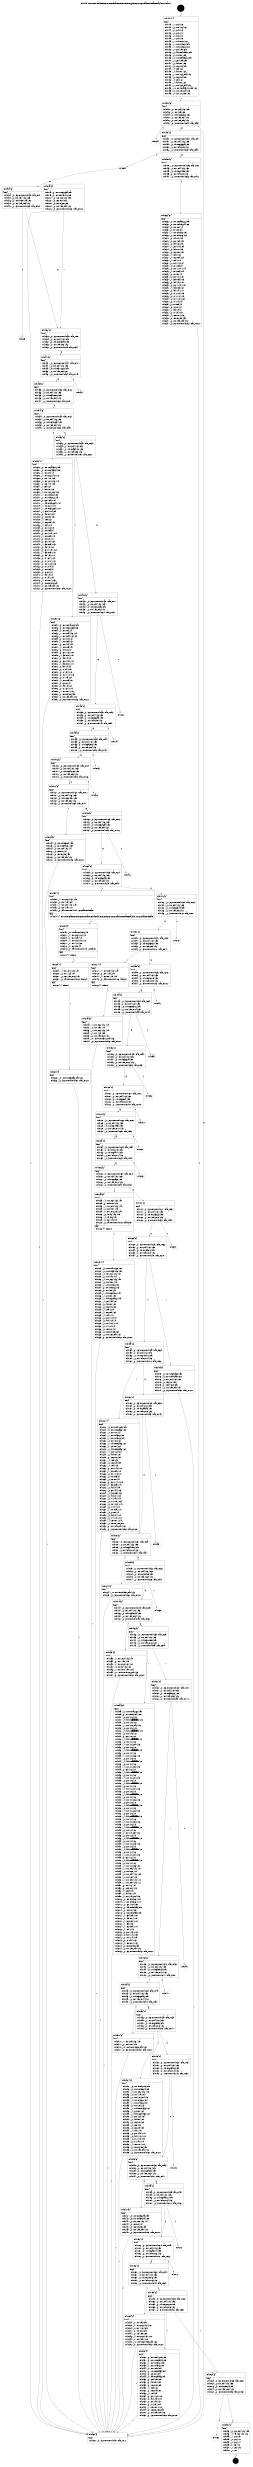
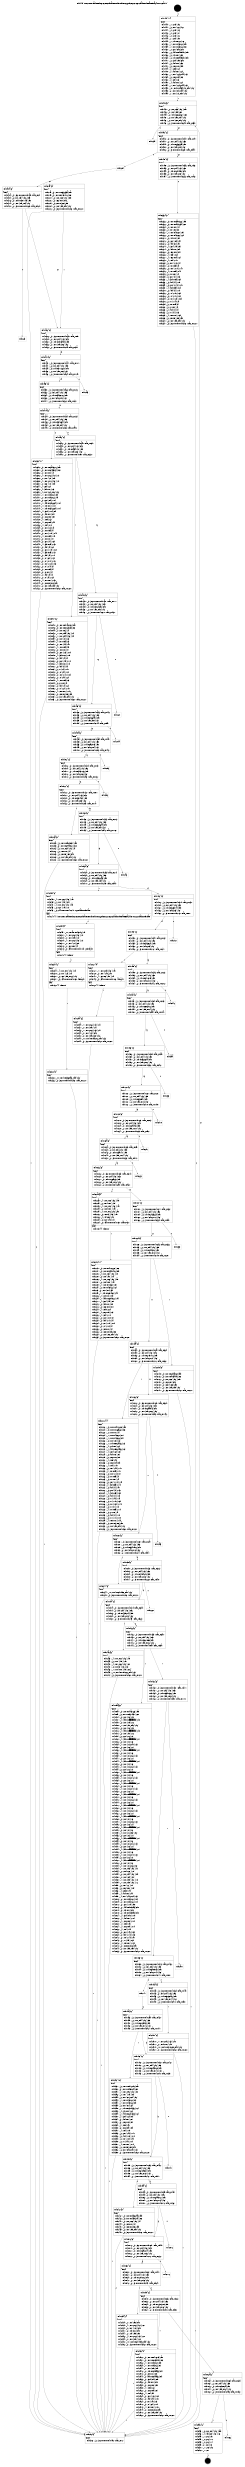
(148, 2007) -> (142, 2002)
